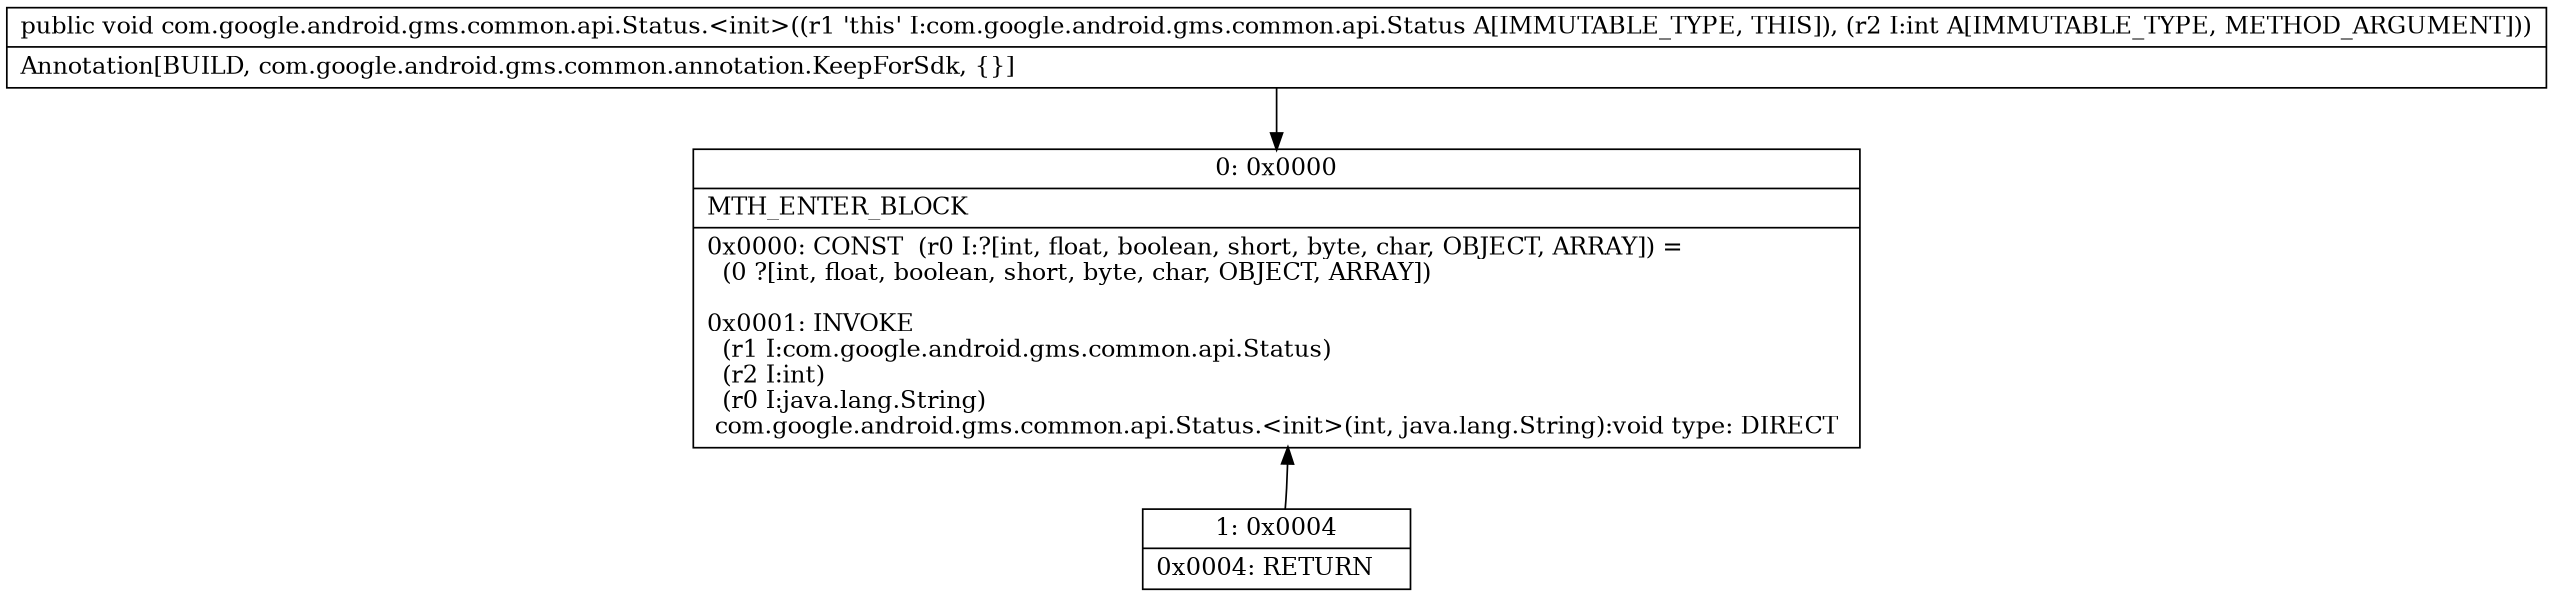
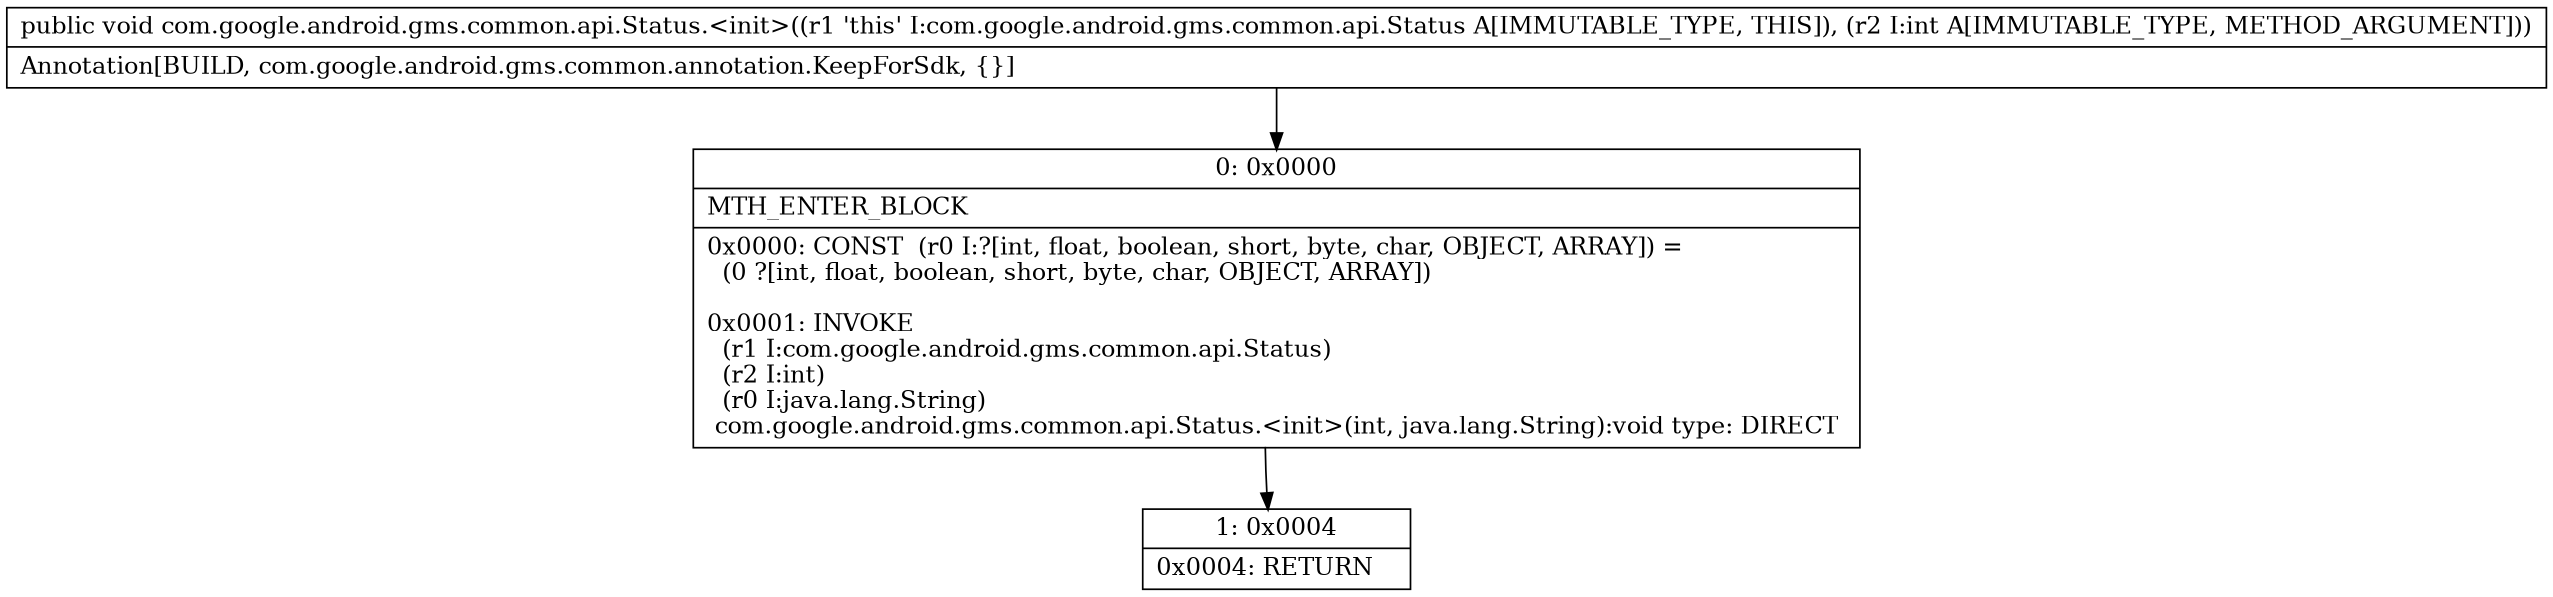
(1287, 487) -> (1266, 470)
